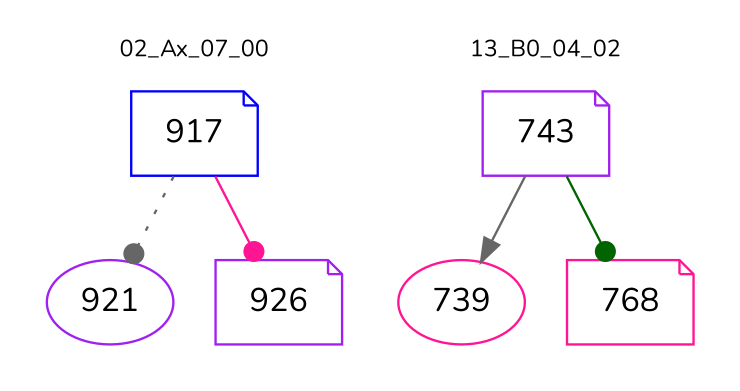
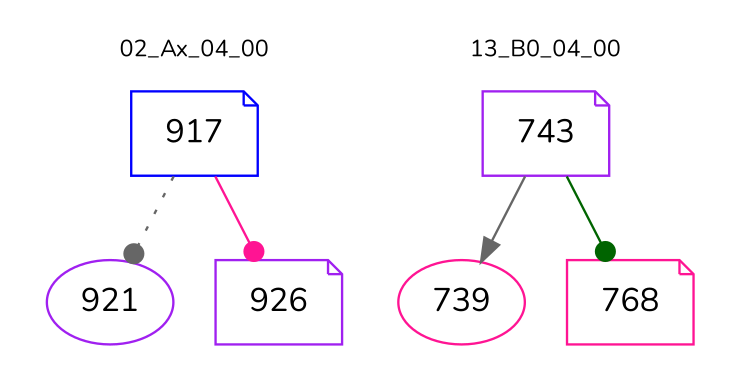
(194, 50) -> (194, 50)
(546, 50) -> (546, 50)
